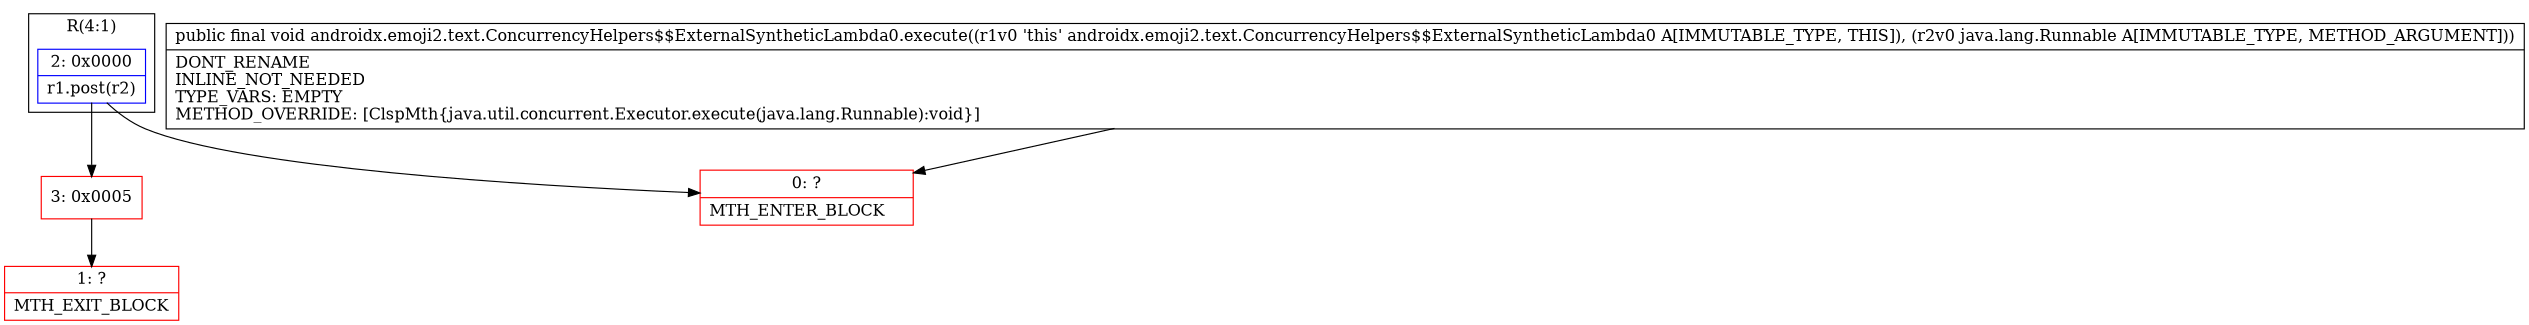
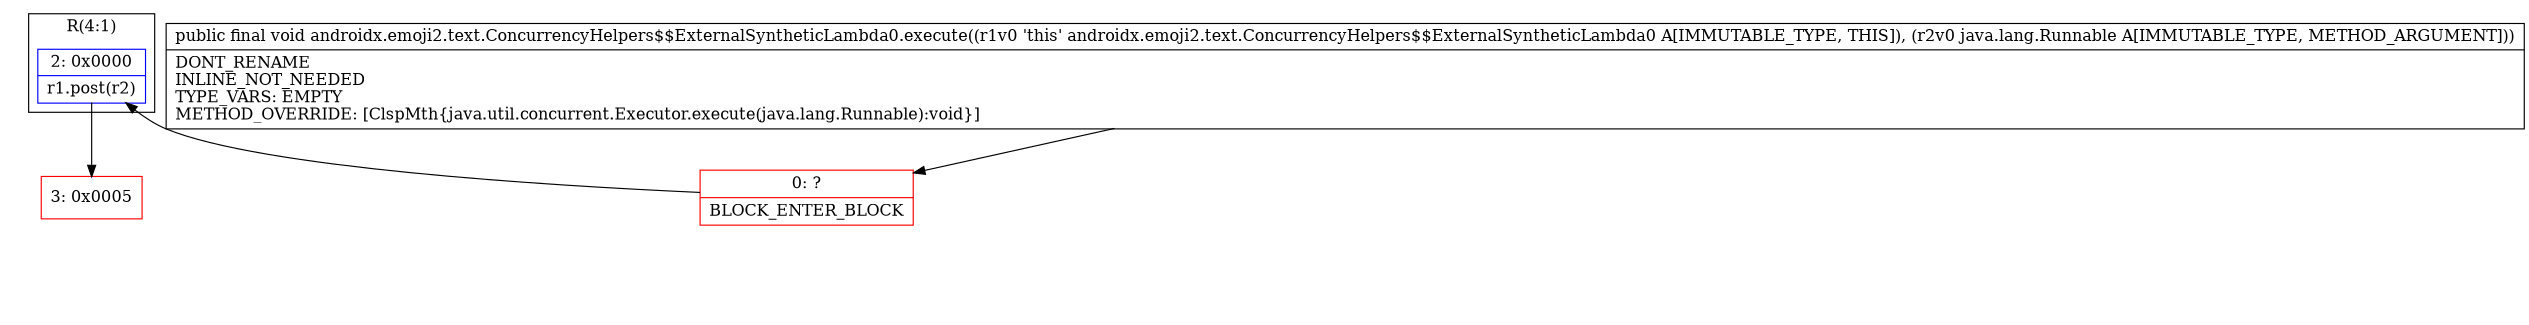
(392, 173) -> (413, 173)
(798, 211) -> (807, 211)
(92, 293) -> none
